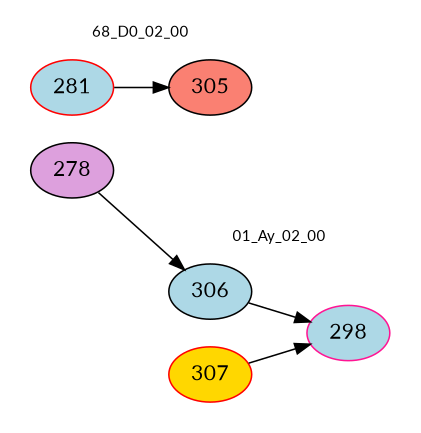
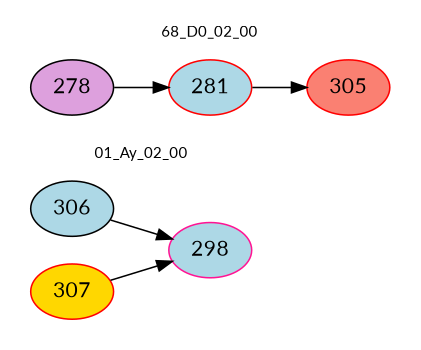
(210, 87) -> (348, 87)
(136, 226) -> (134, 87)
